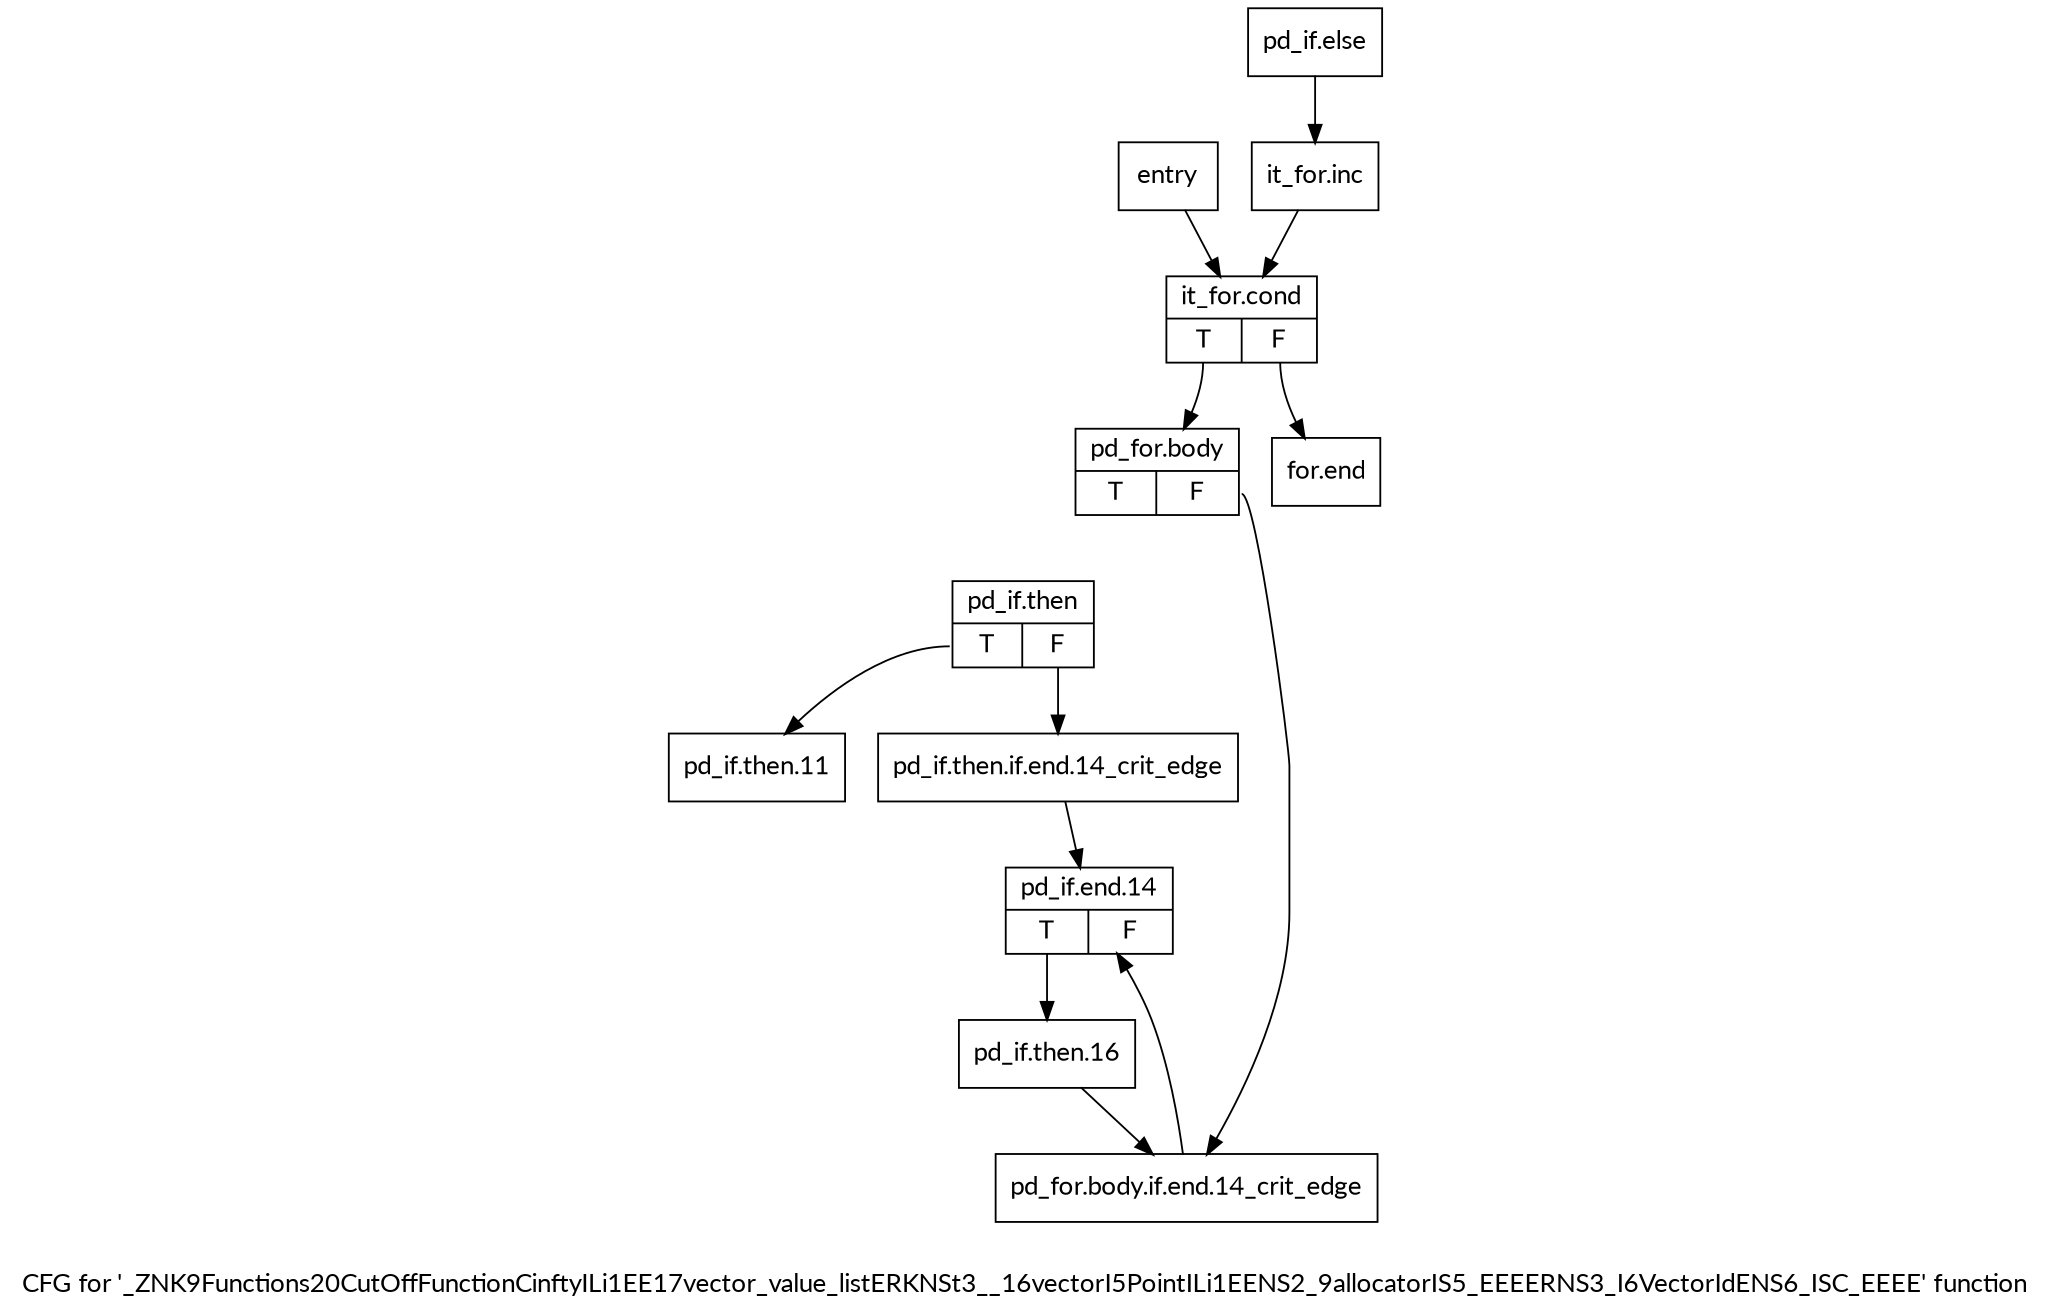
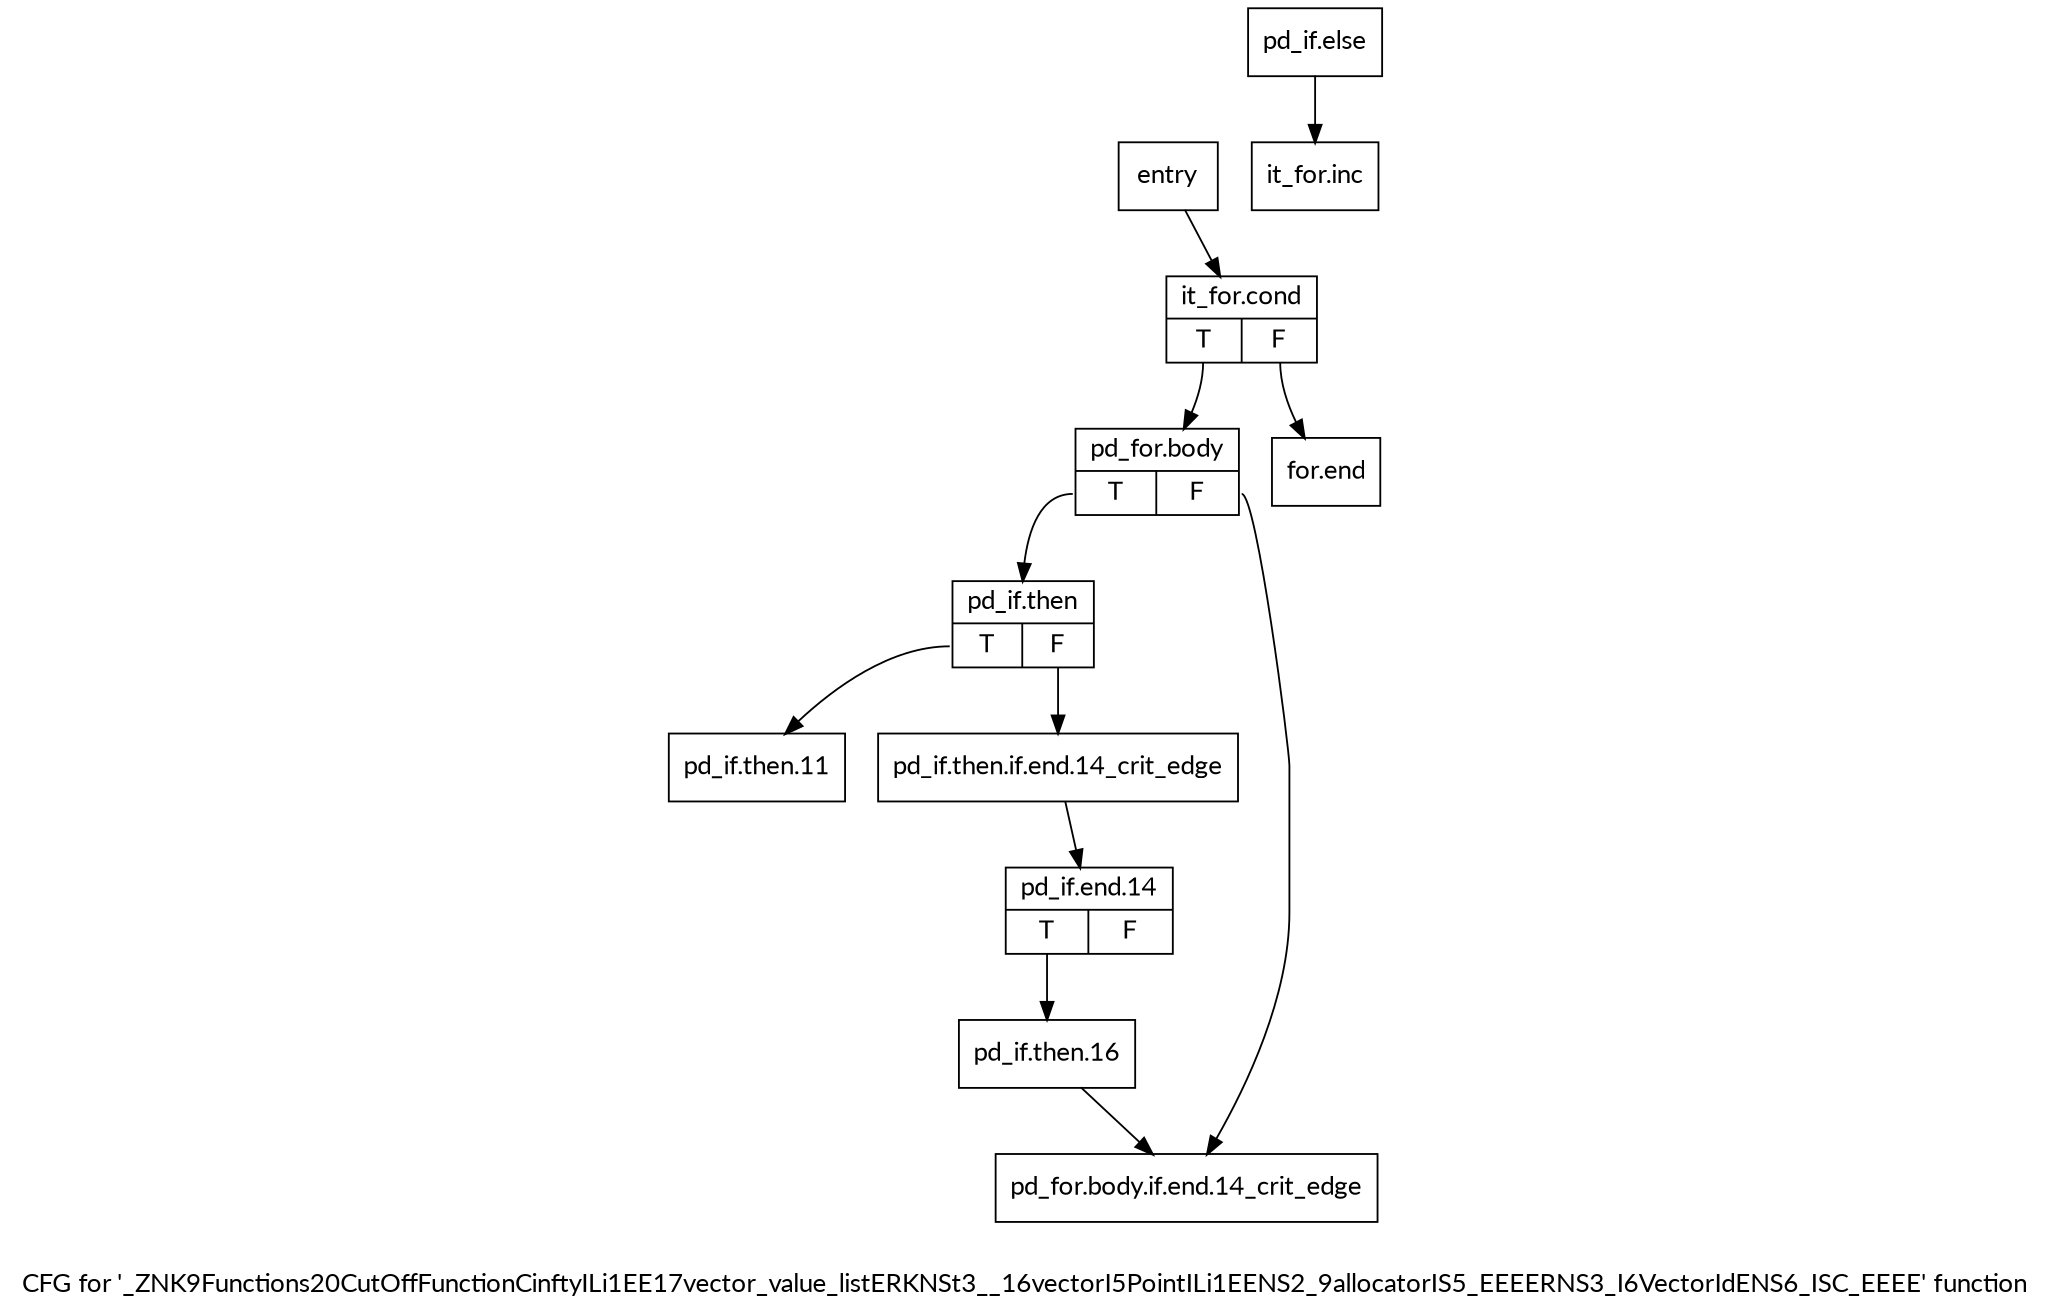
(1285, 235) -> none
none -> (1037, 519)
(1164, 1059) -> none
